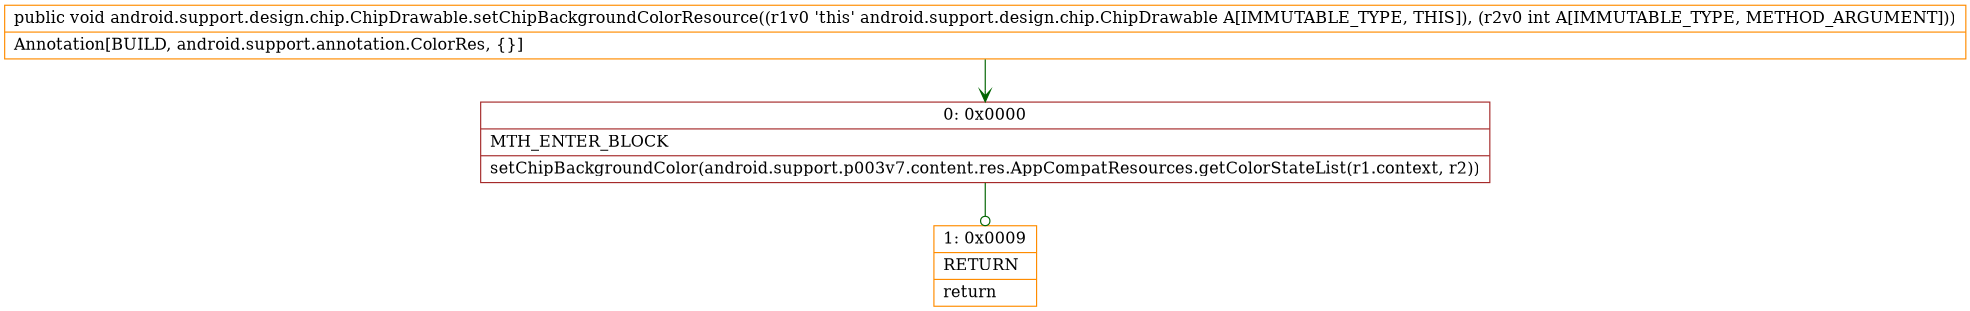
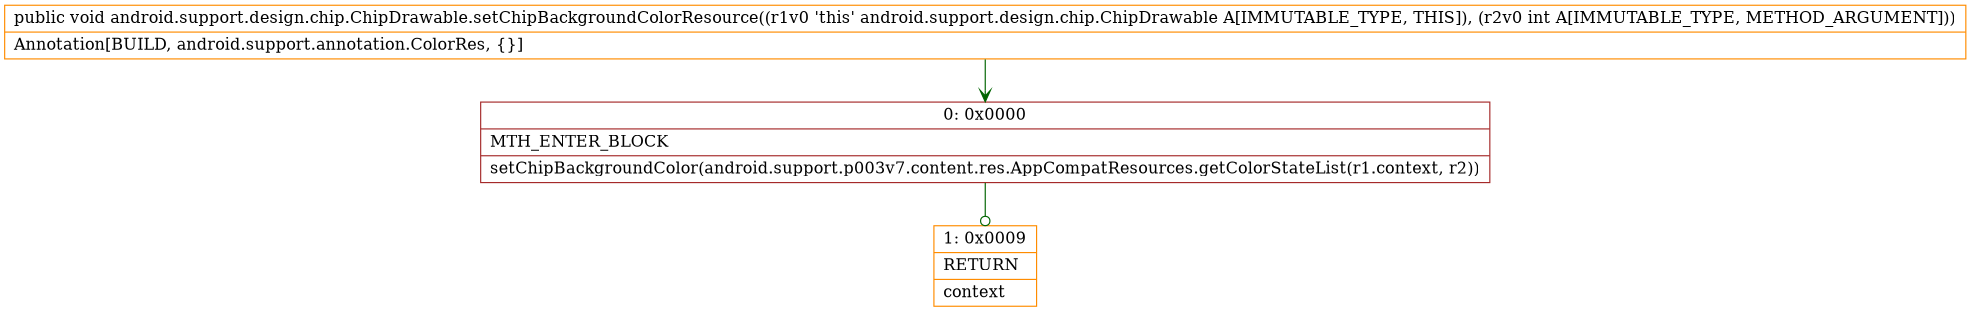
(970, 292) -> (975, 292)
